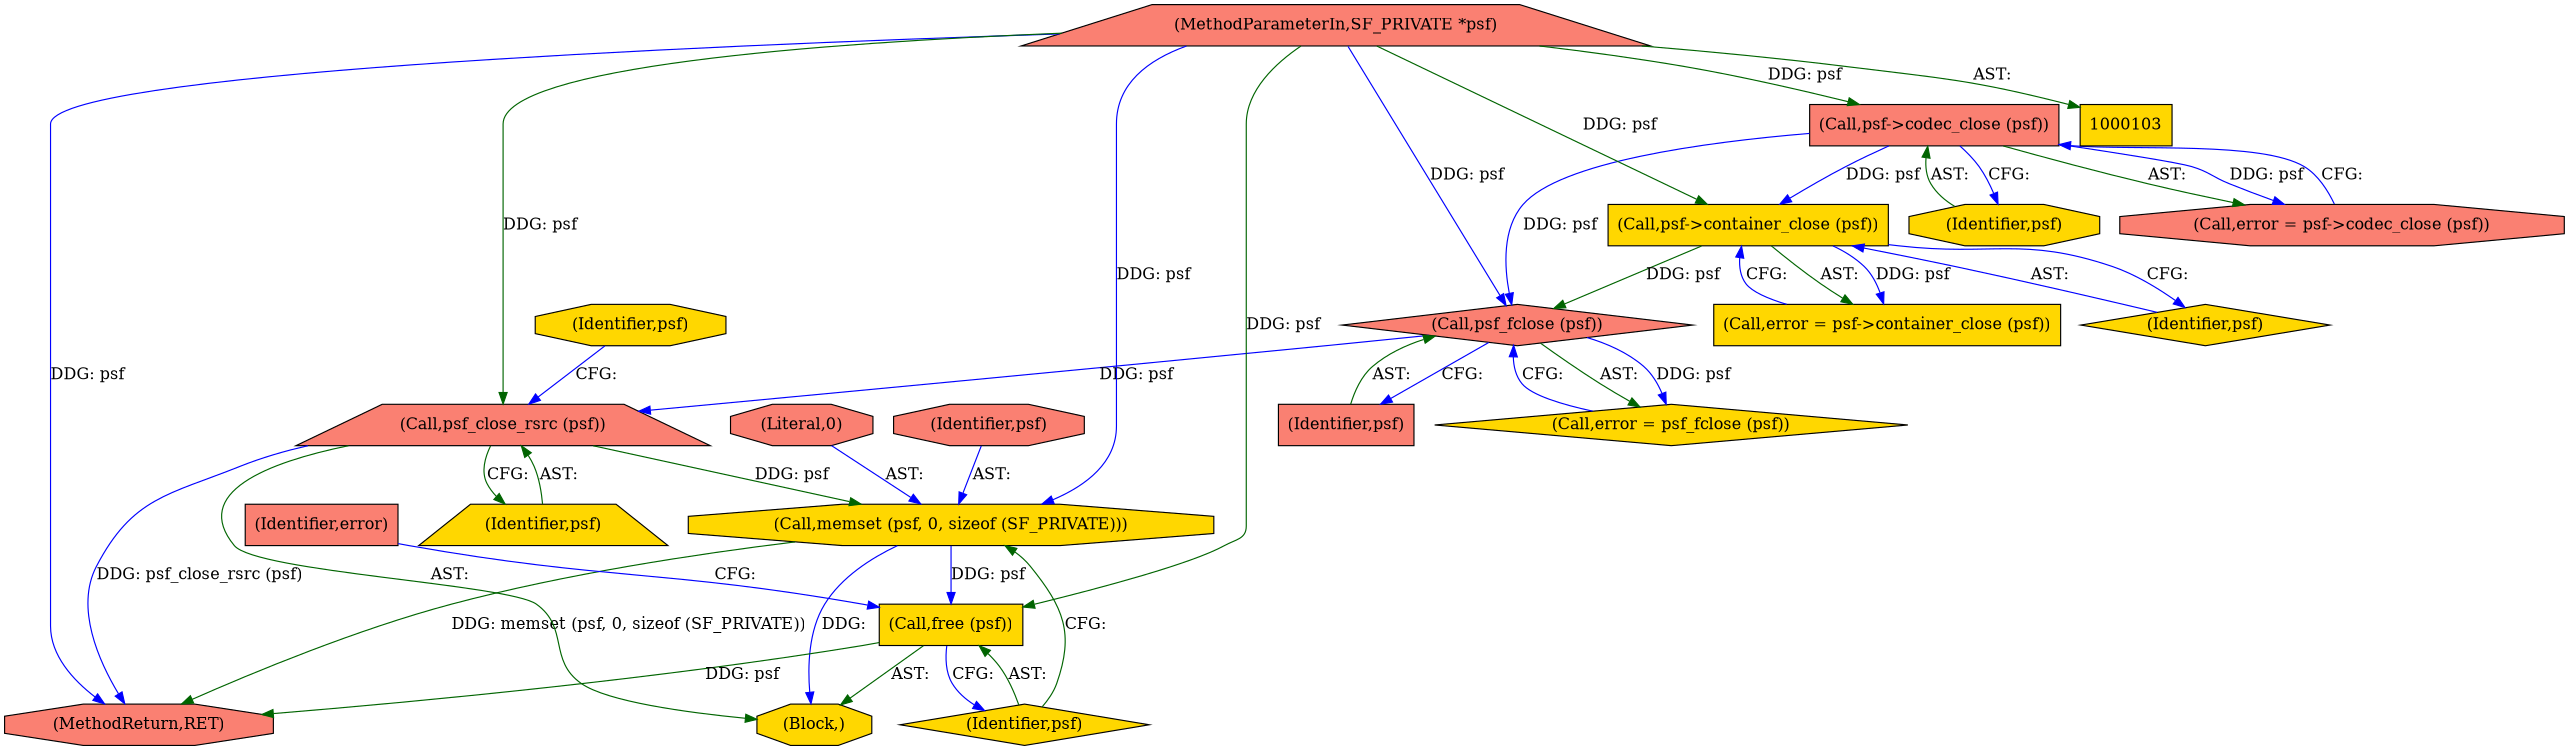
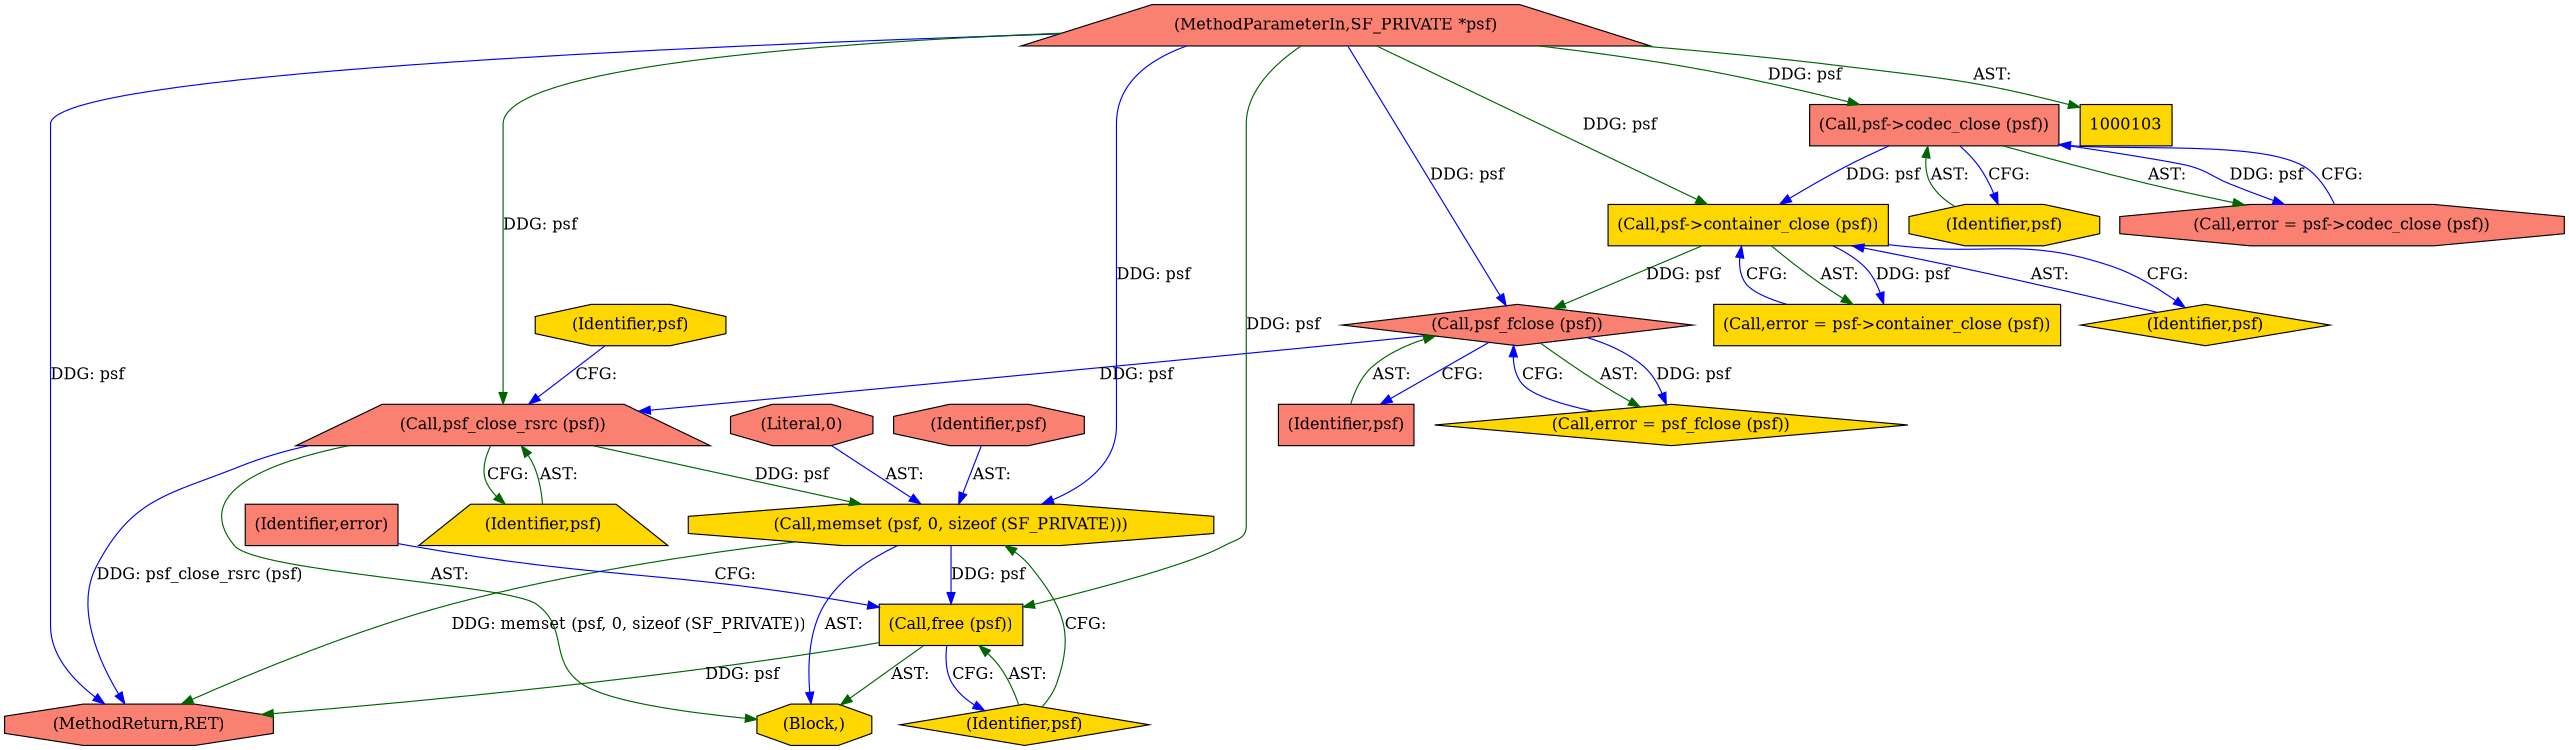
(1606, 165) -> none
(847, 625) -> (847, 625)
